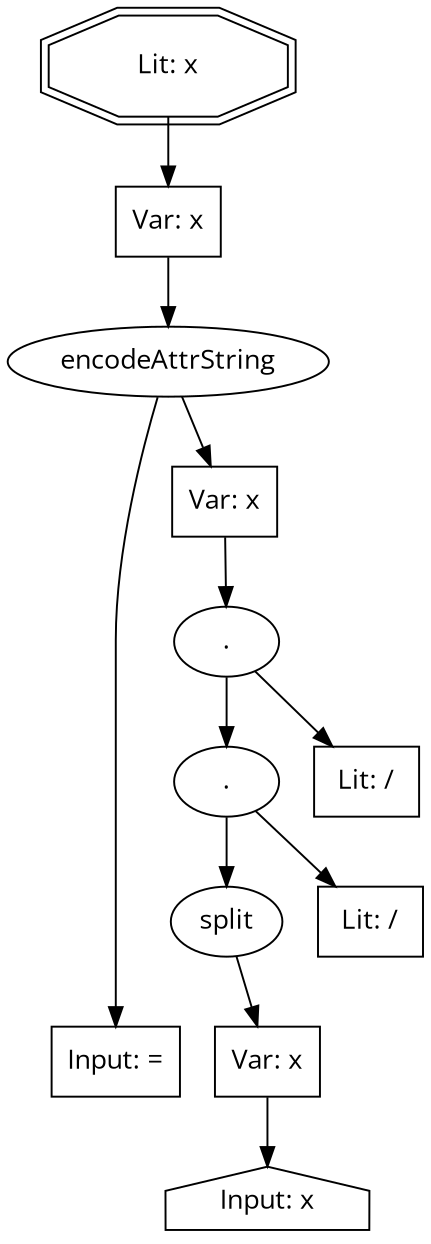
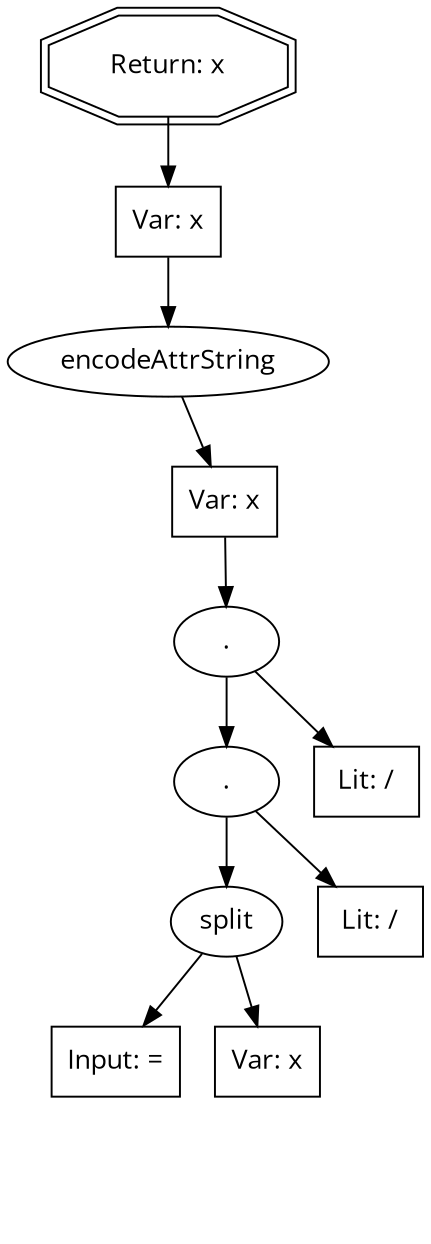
(168, 66) -> (168, 66)
(116, 700) -> (179, 982)
(267, 1202) -> none
